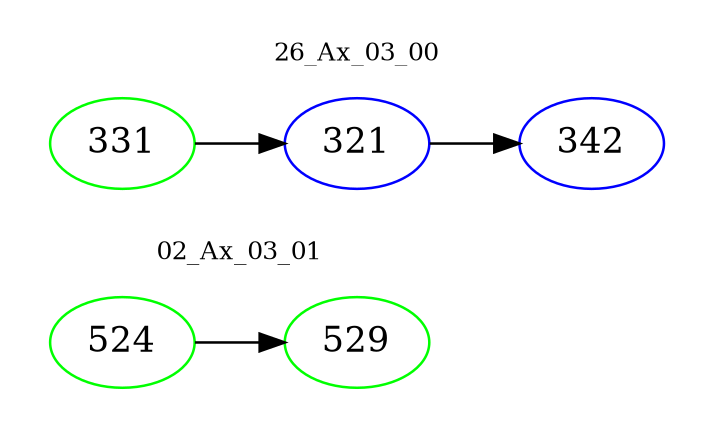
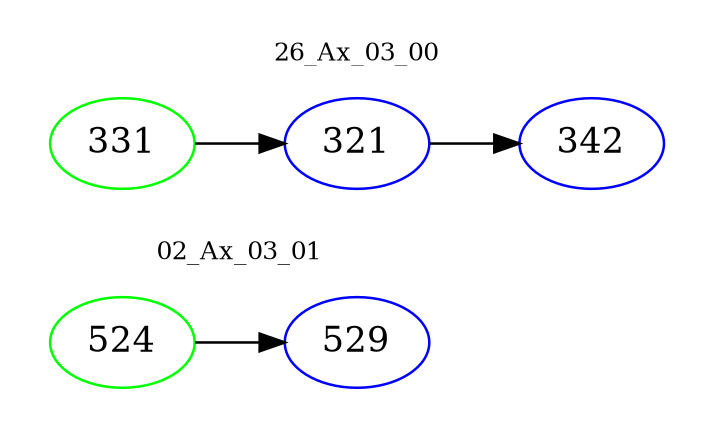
(357, 342) -> (357, 342)
